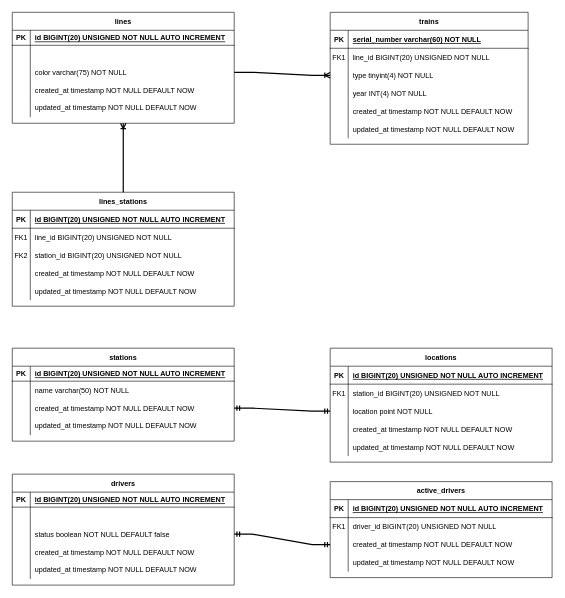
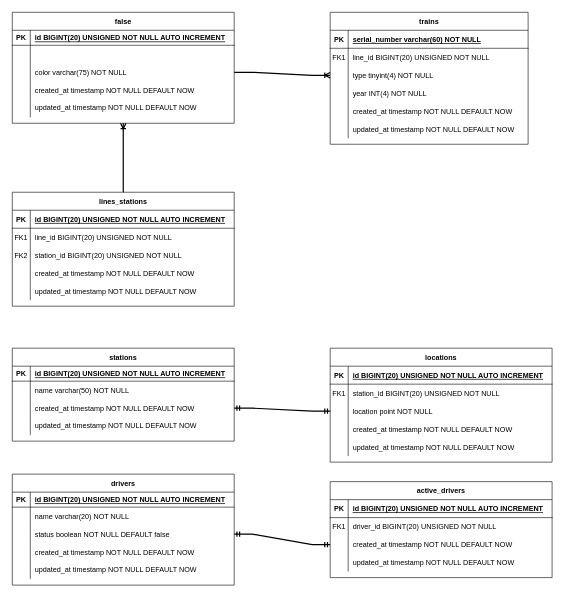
(123, 22) -> (123, 22)
none -> (132, 516)
